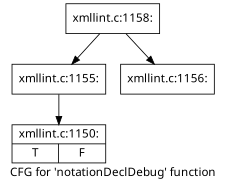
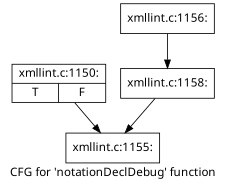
(137, 46) -> (167, 47)
(59, 105) -> (85, 115)
